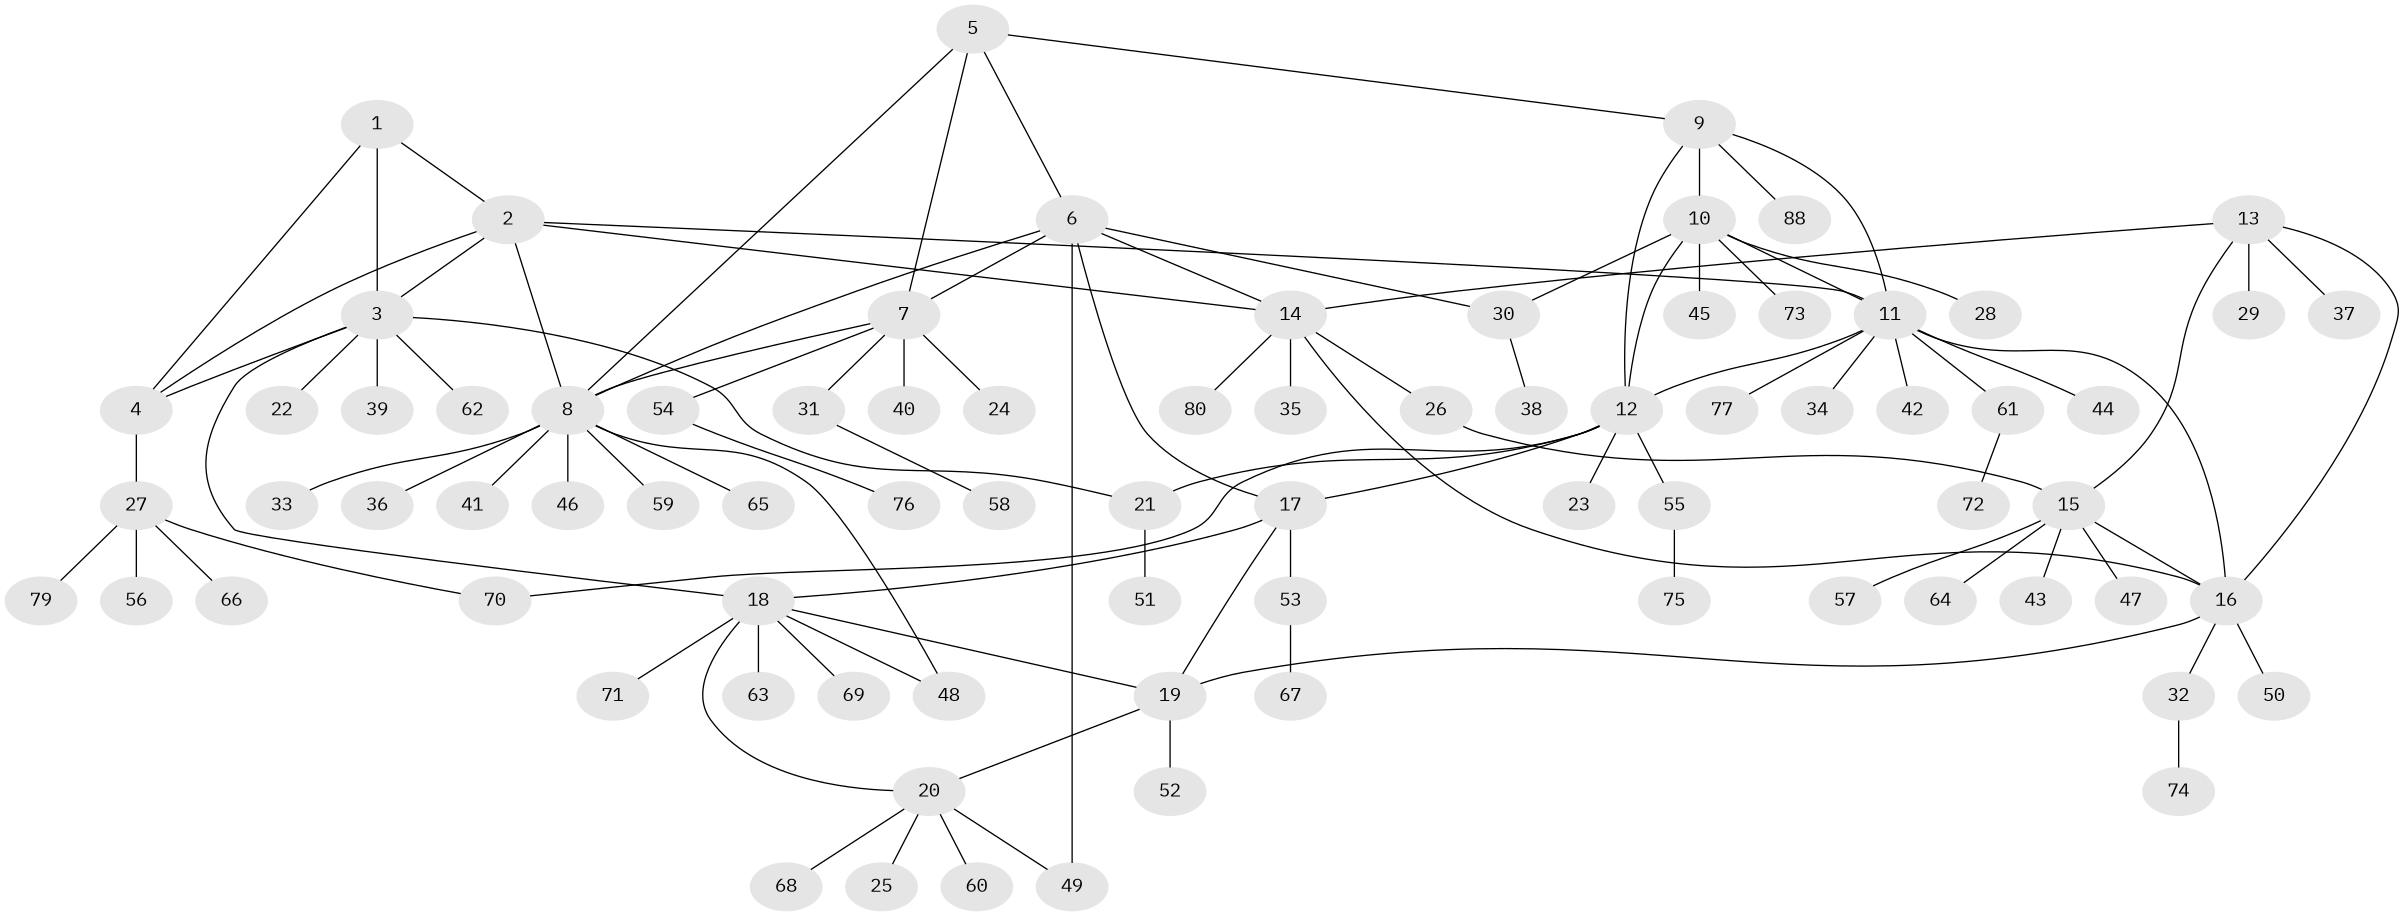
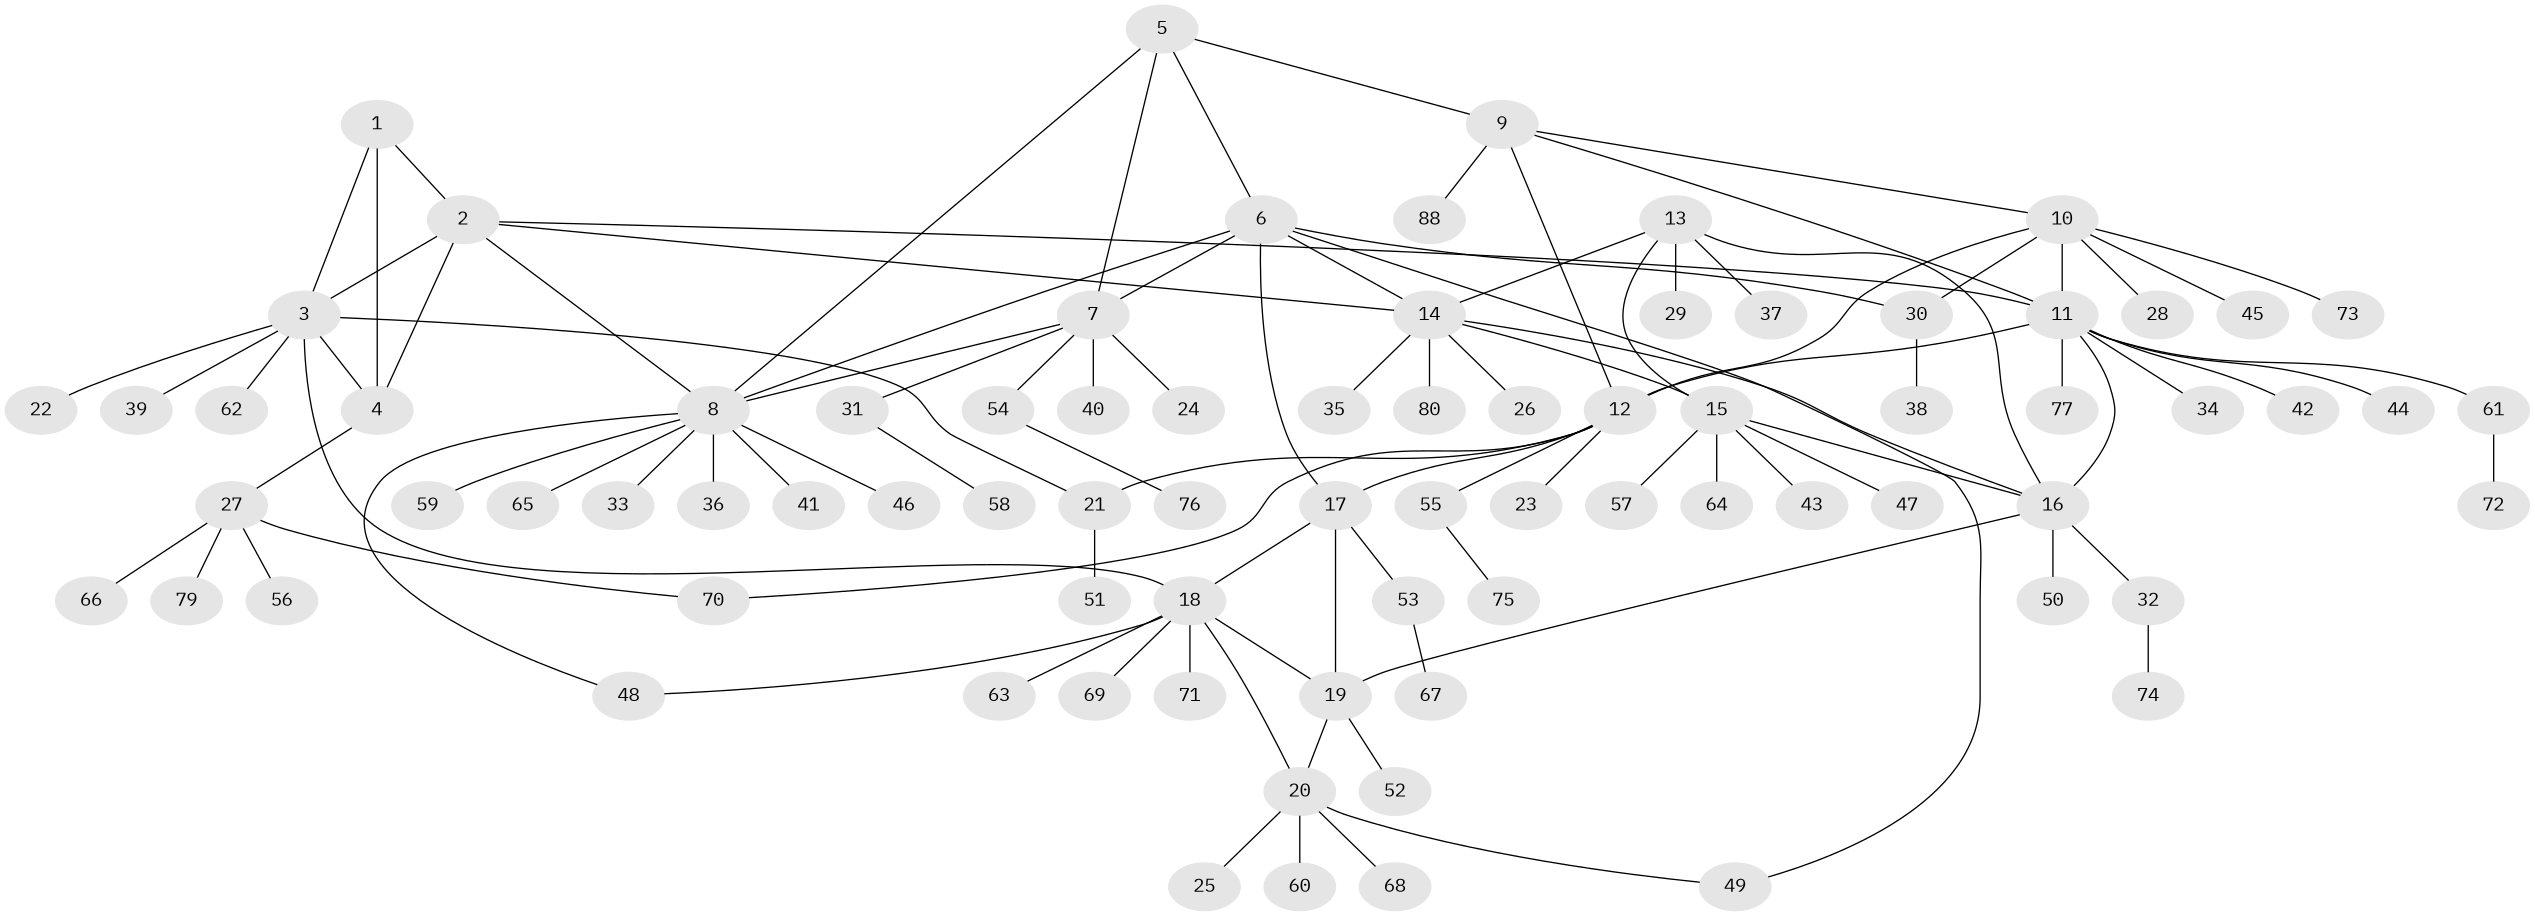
(1752, 458) -> (1577, 356)
